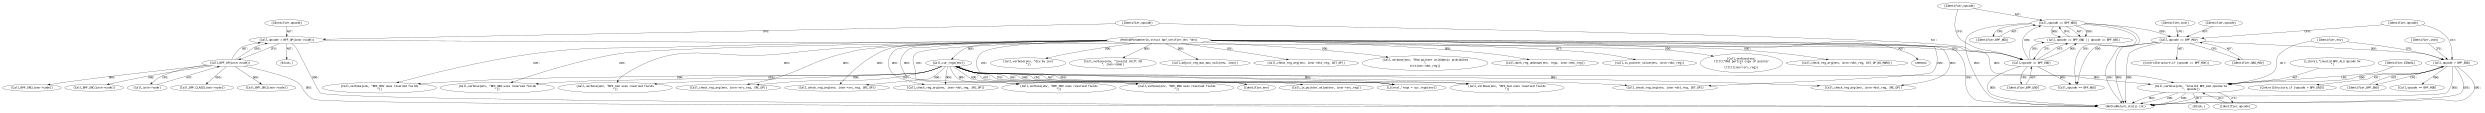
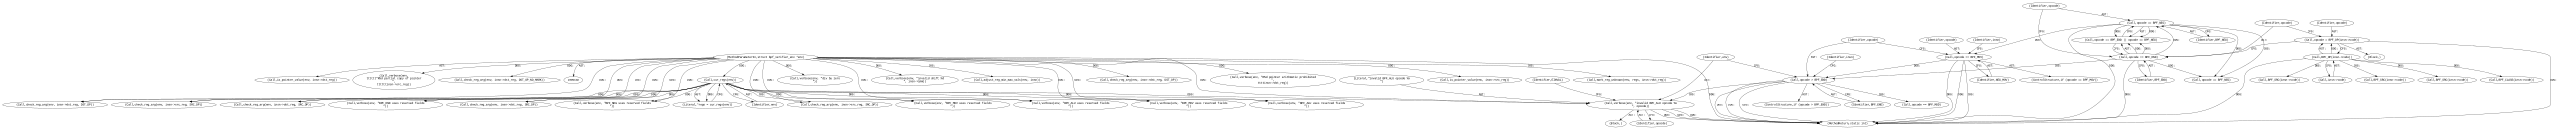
none -> (1976, 70)
(1127, 82) -> (1219, 64)
